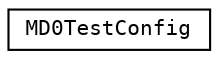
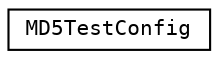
(109, 30) -> (109, 30)
